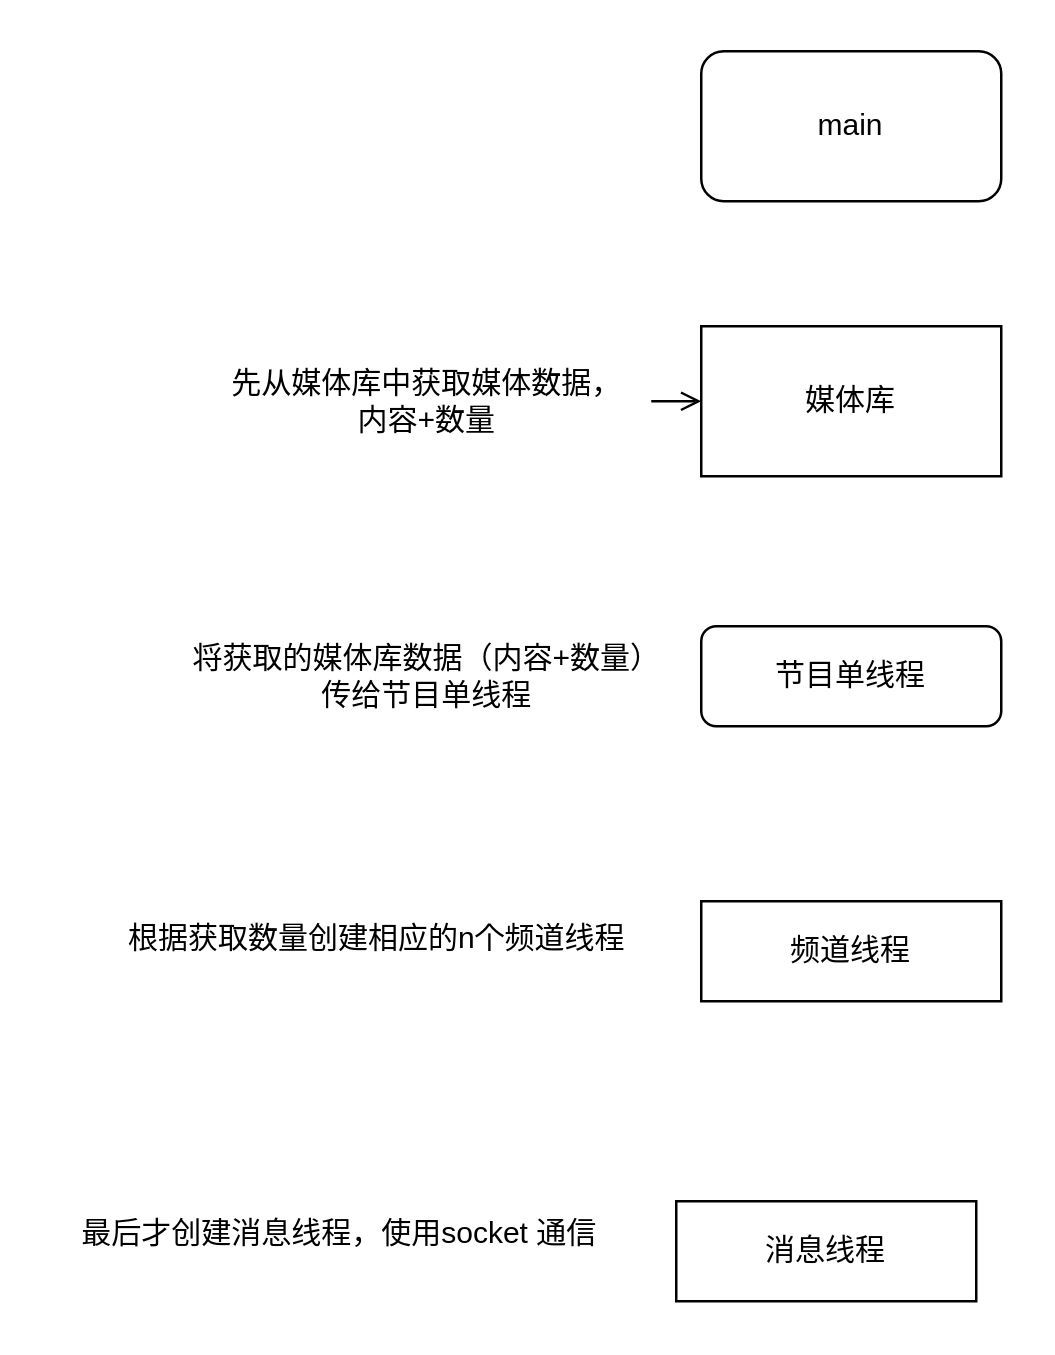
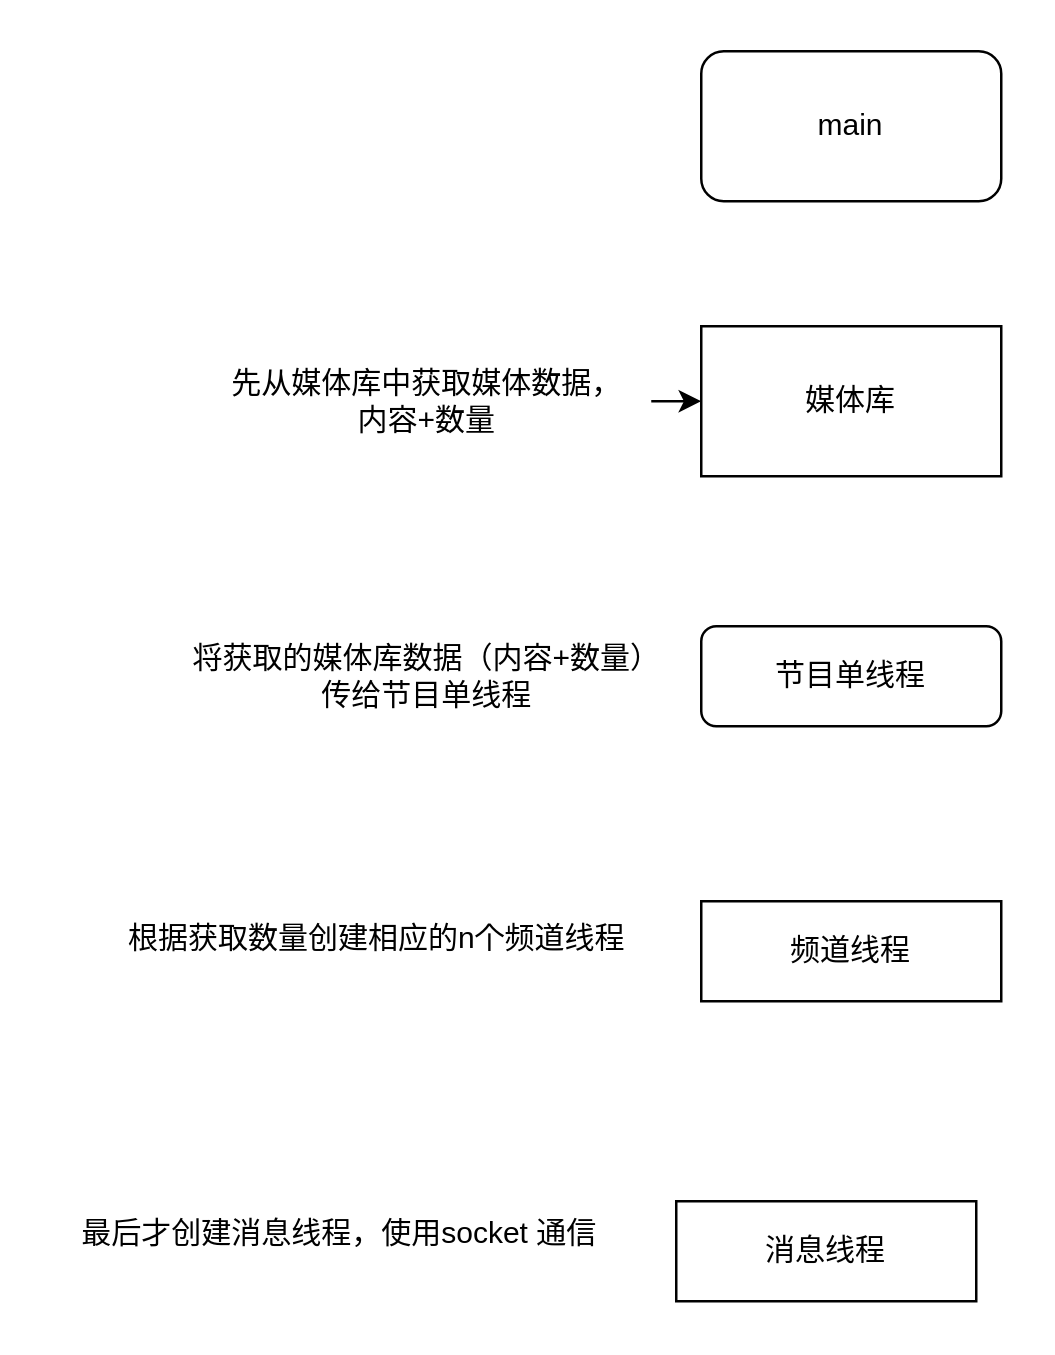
(687, 401) -> (683, 401)
